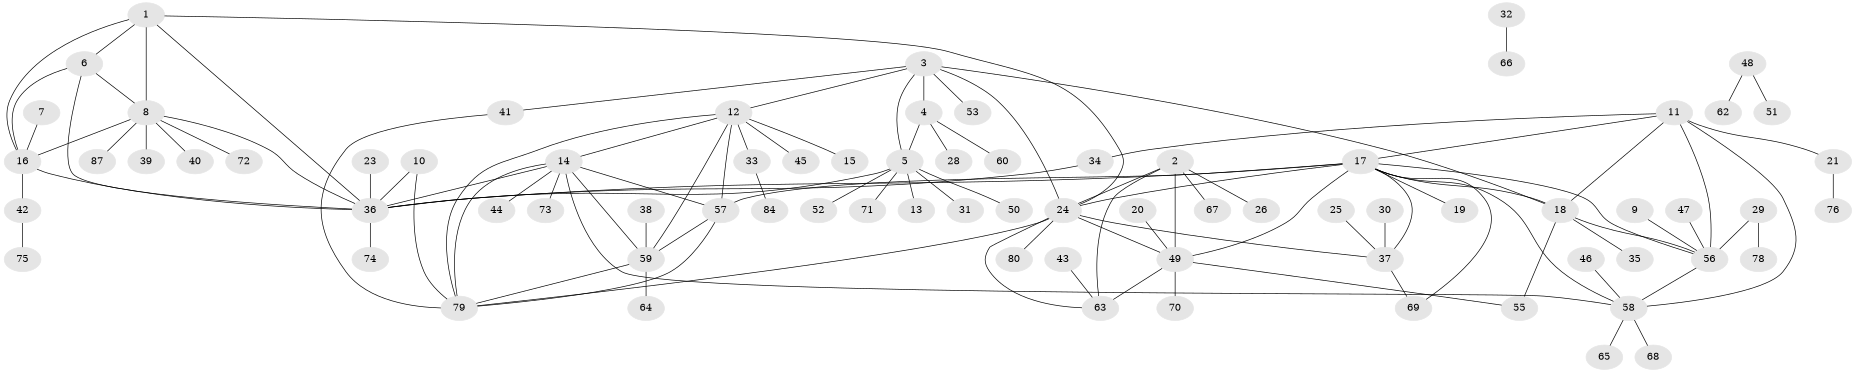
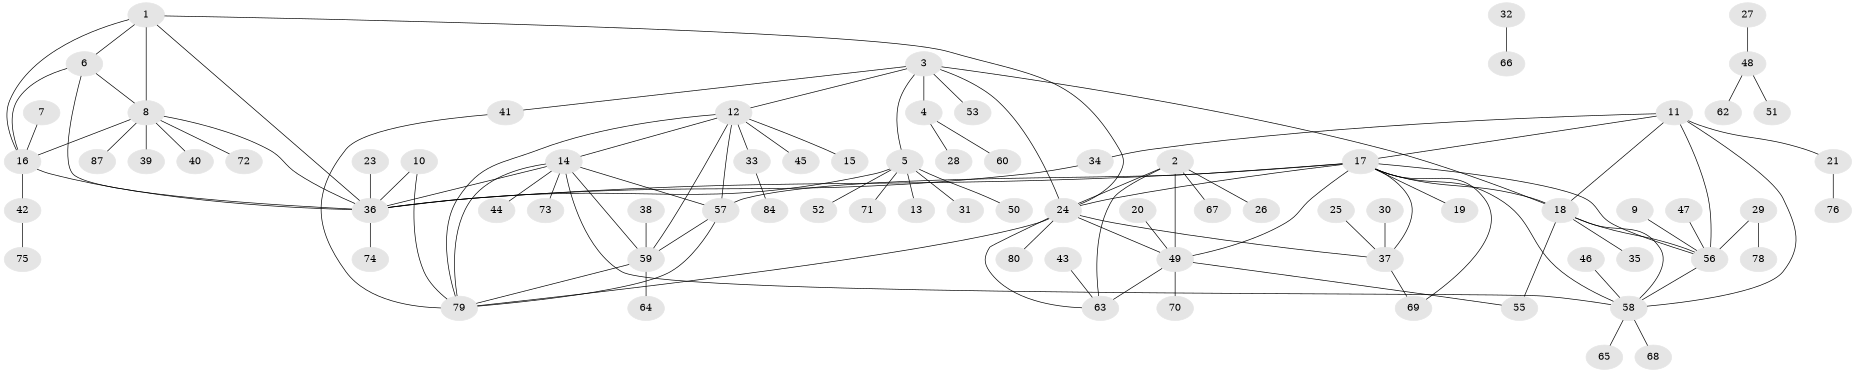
none -> (1748, 15)
(914, 137) -> none
none -> (1661, 250)
